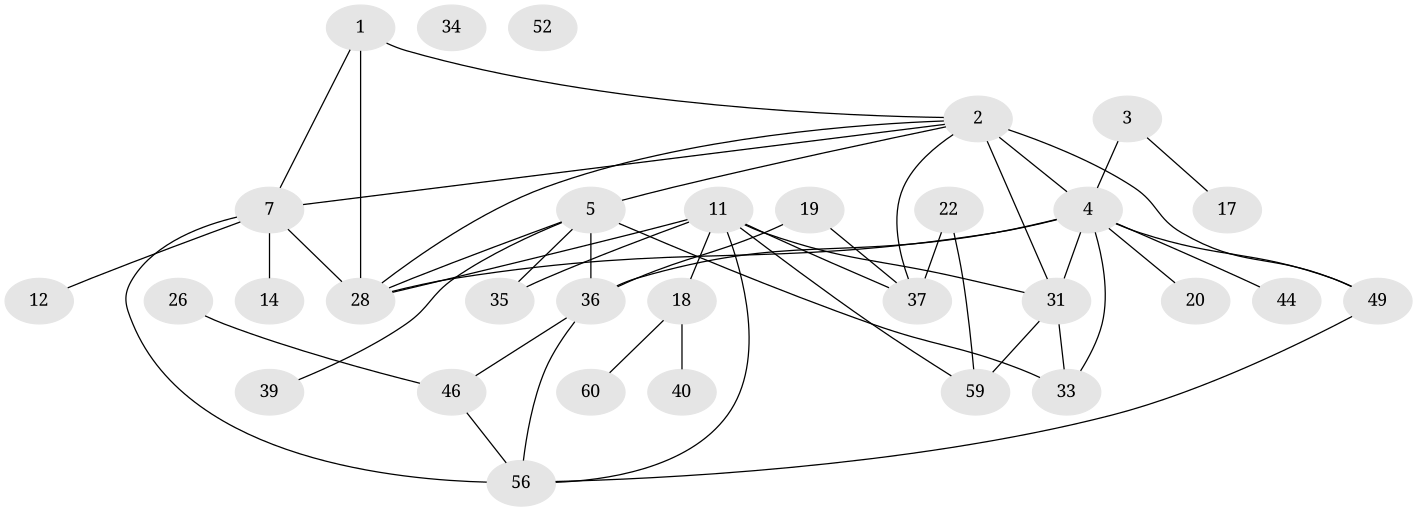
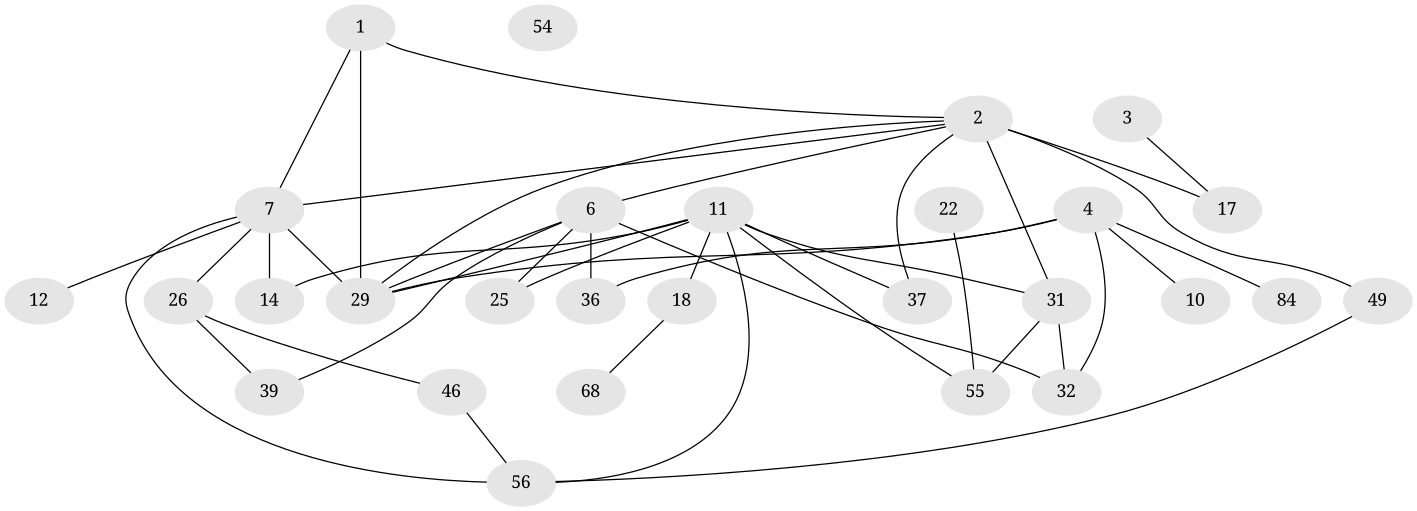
(452, 28) -> none
(543, 28) -> (543, 28)
(1108, 163) -> none
(1033, 165) -> (1109, 163)
(591, 210) -> (591, 210)
(810, 210) -> none
none -> (531, 247)
(1192, 247) -> none
none -> (224, 255)
(933, 255) -> none
(1072, 255) -> none
(361, 301) -> (361, 301)
(500, 301) -> (500, 301)
(1196, 301) -> (1196, 301)
(1287, 301) -> (1287, 301)
none -> (224, 347)
(521, 347) -> none
(539, 387) -> none
(591, 392) -> (591, 392)
(682, 392) -> none
(976, 392) -> (976, 392)
(1067, 392) -> (1067, 392)
